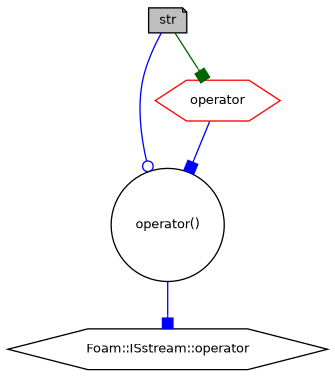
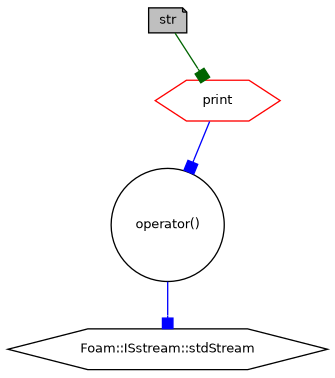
(141, 95) -> none
(218, 101) -> (218, 101)
(168, 349) -> (168, 349)
